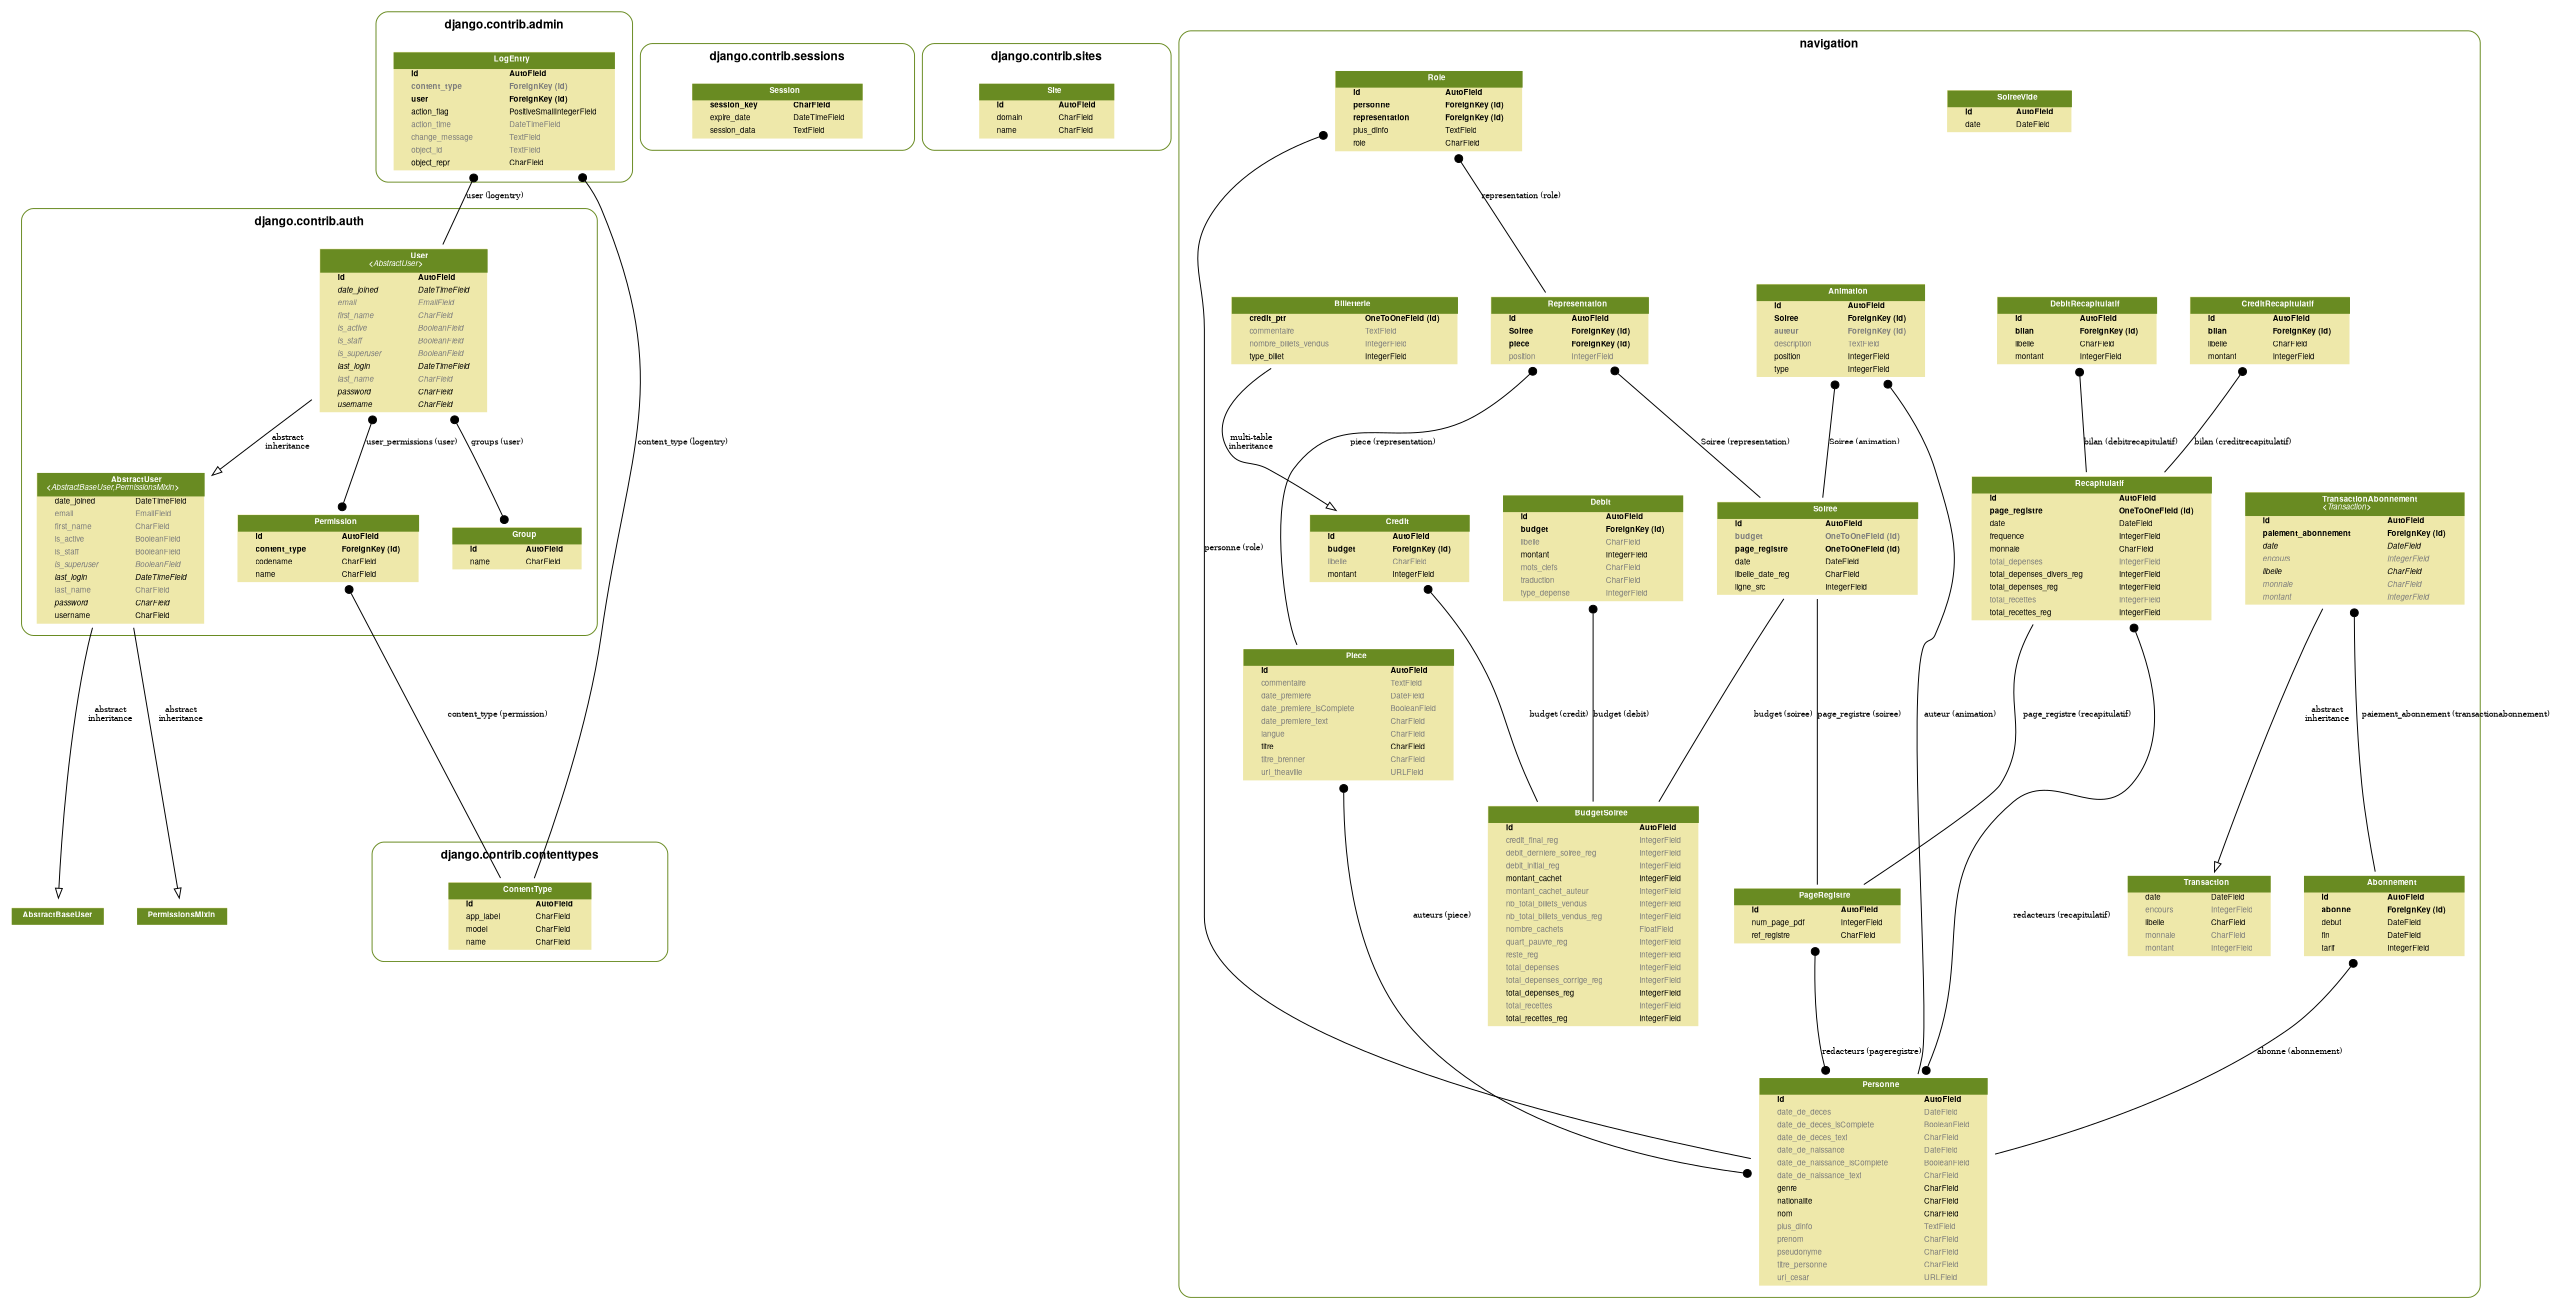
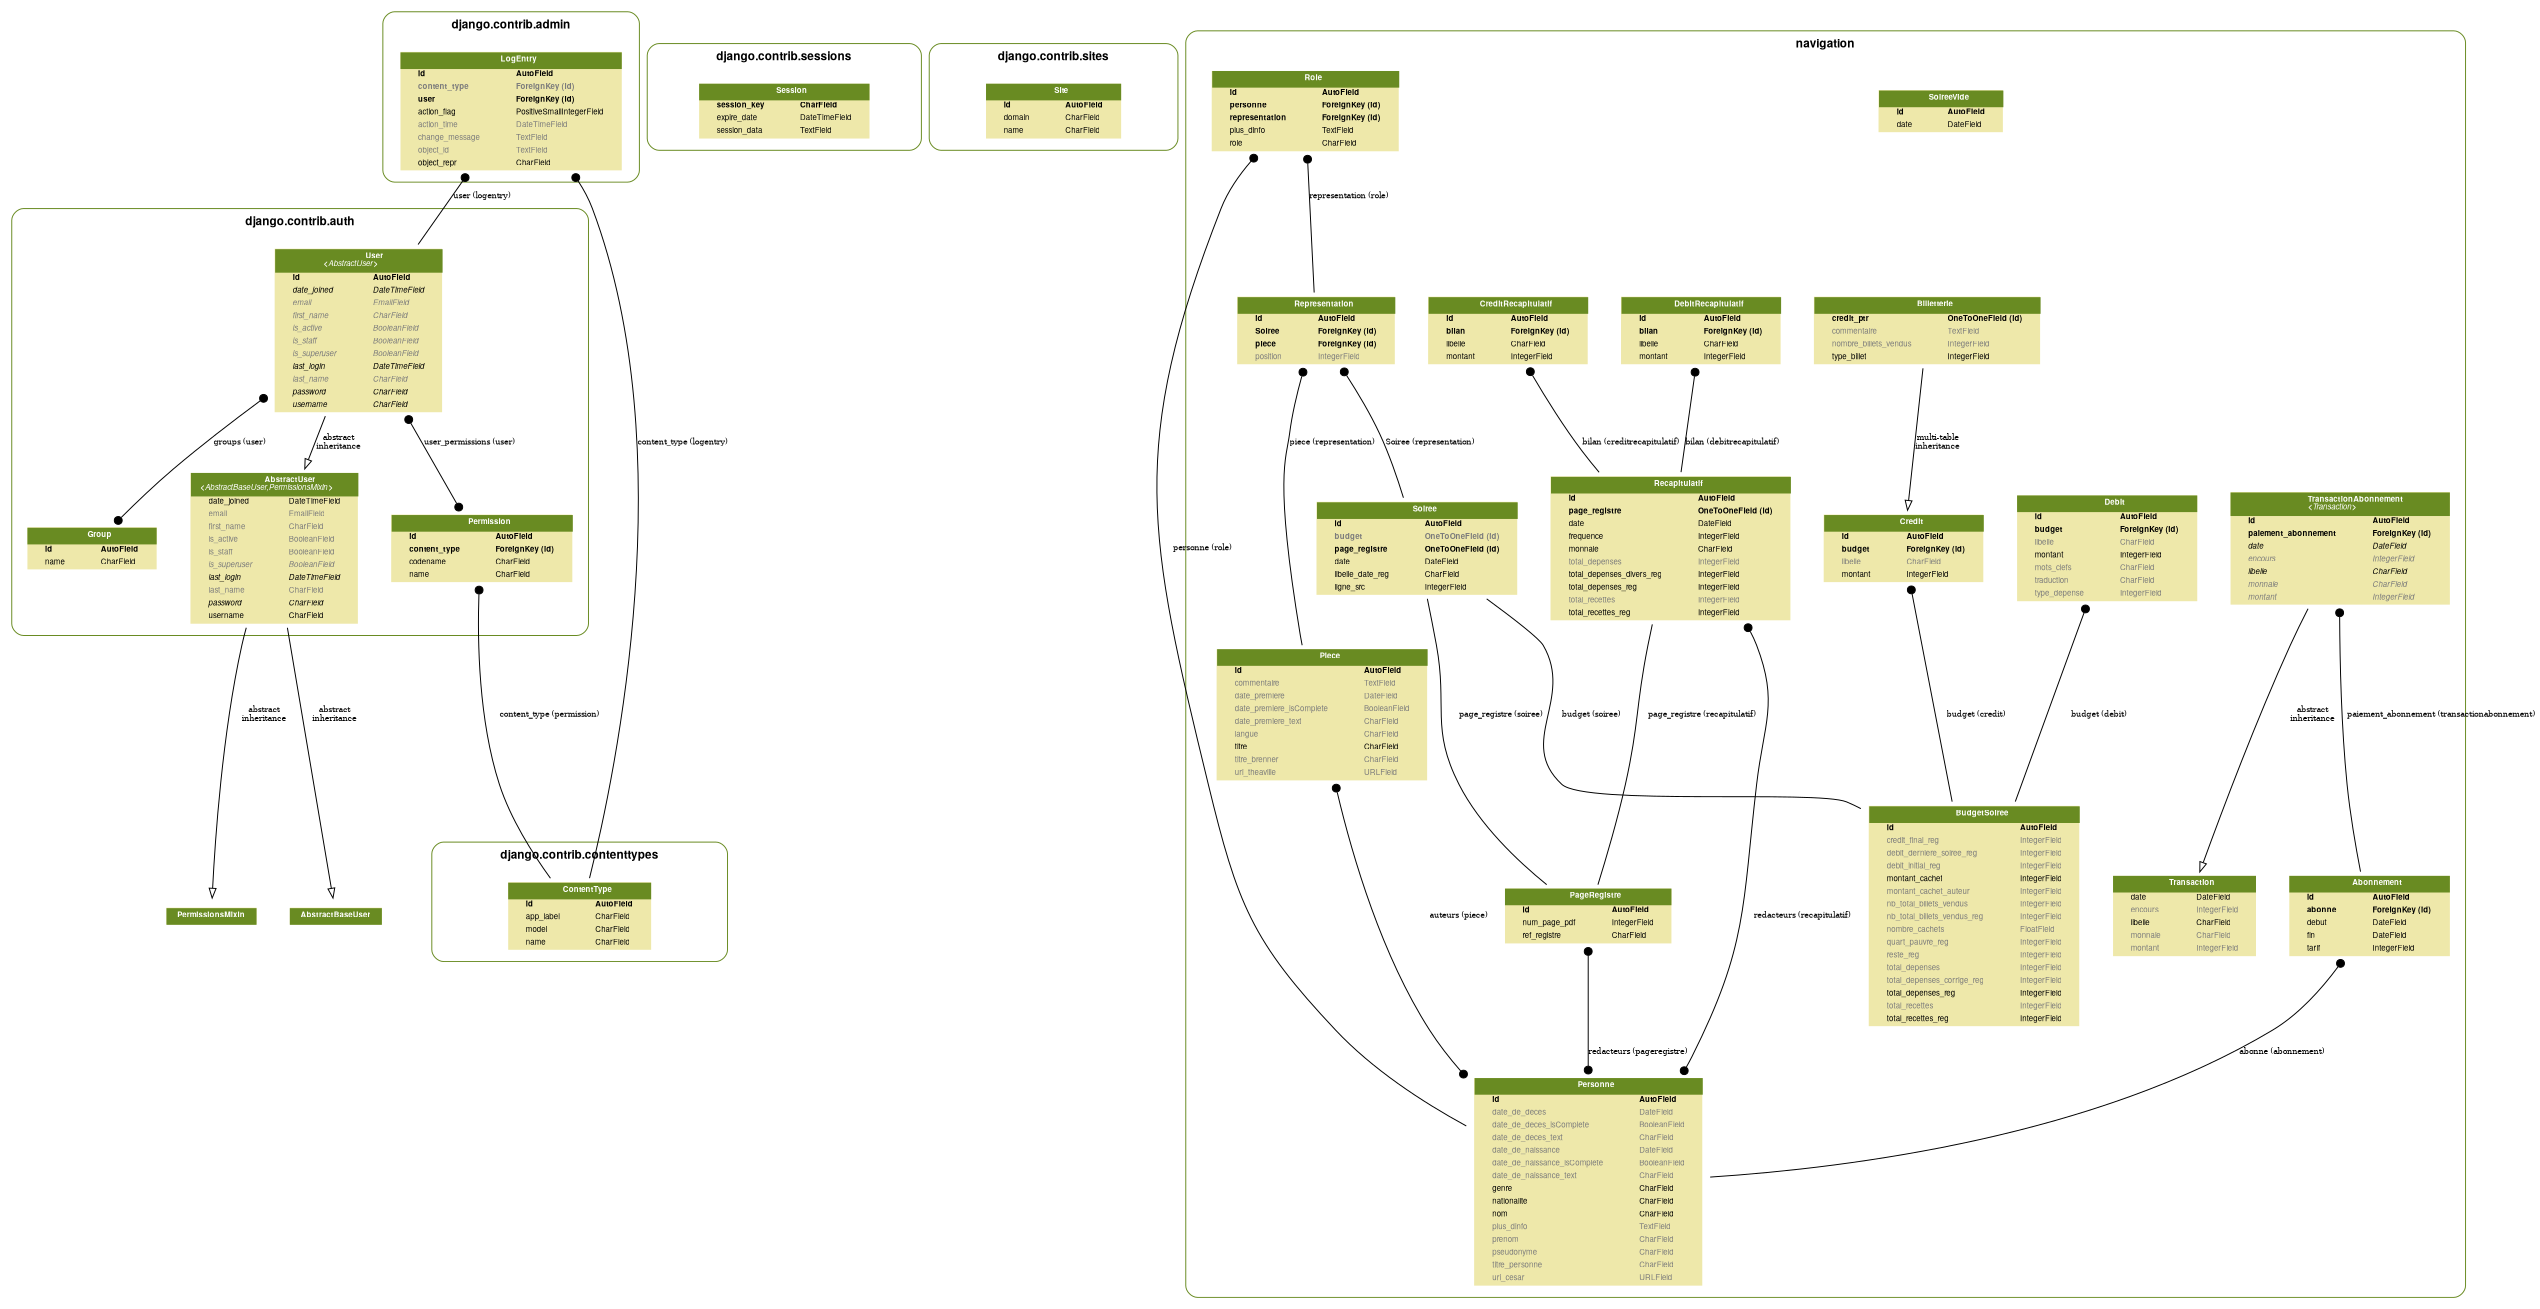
(1841, 330) -> none
